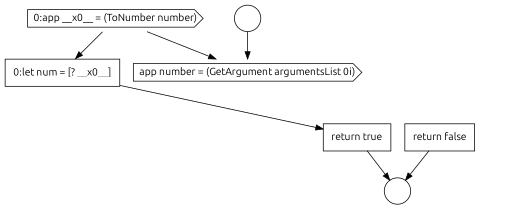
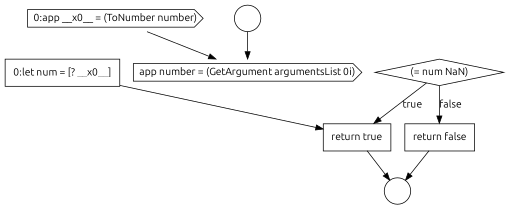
(92, 43) -> none
none -> (439, 72)
